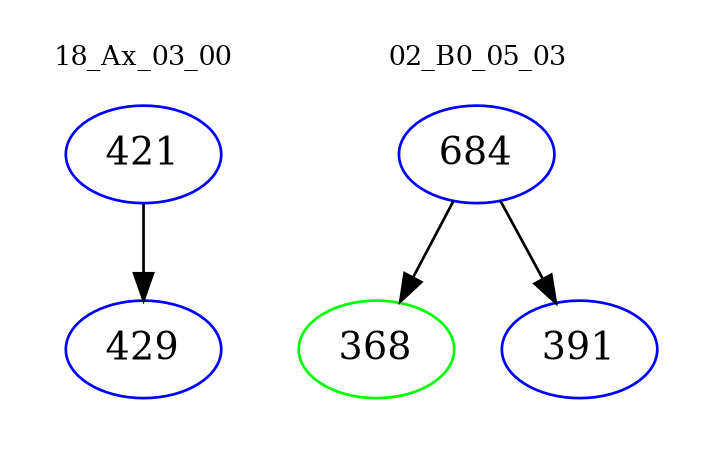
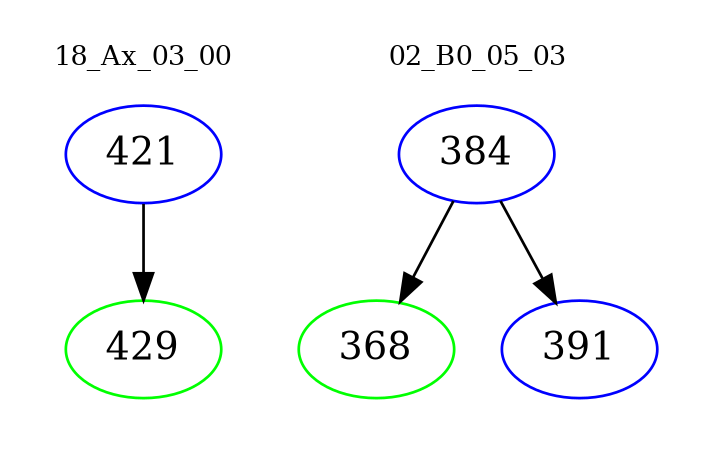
(477, 154) -> (477, 154)
(144, 349) -> (144, 349)
